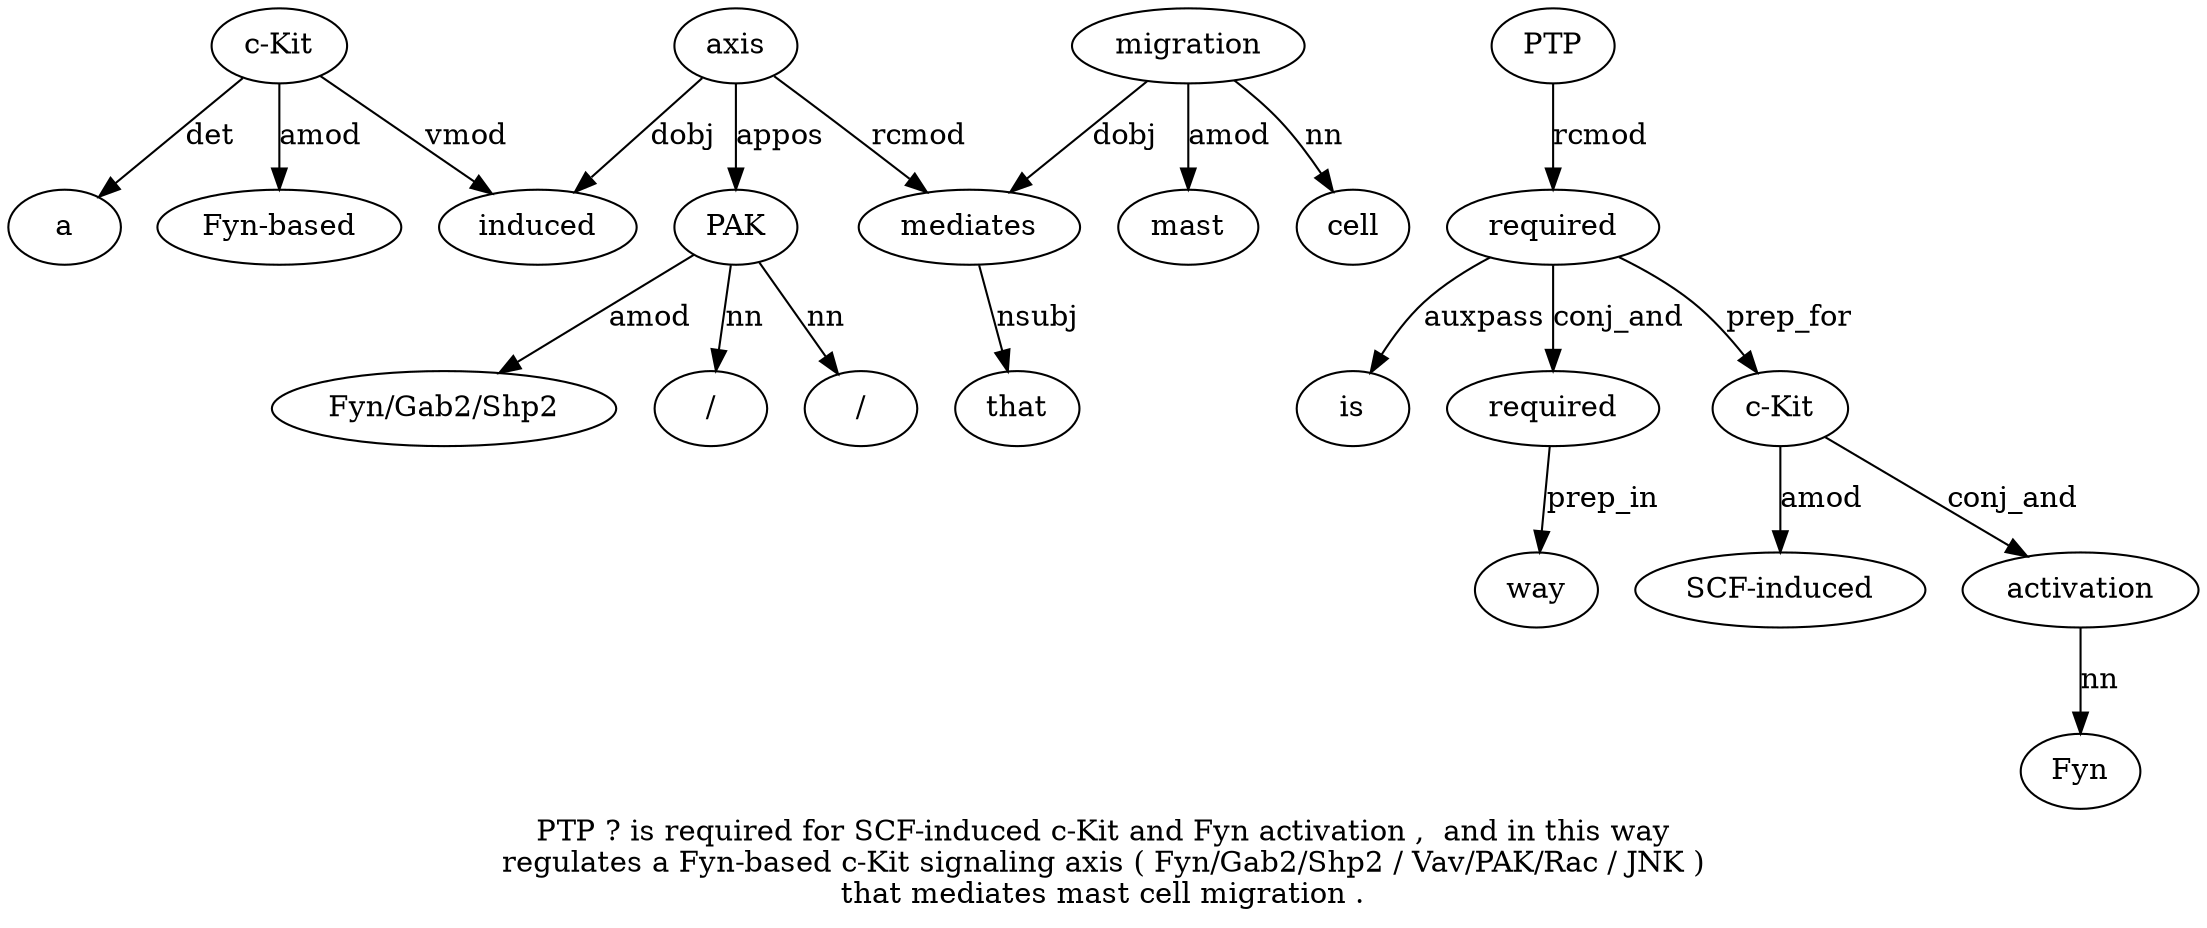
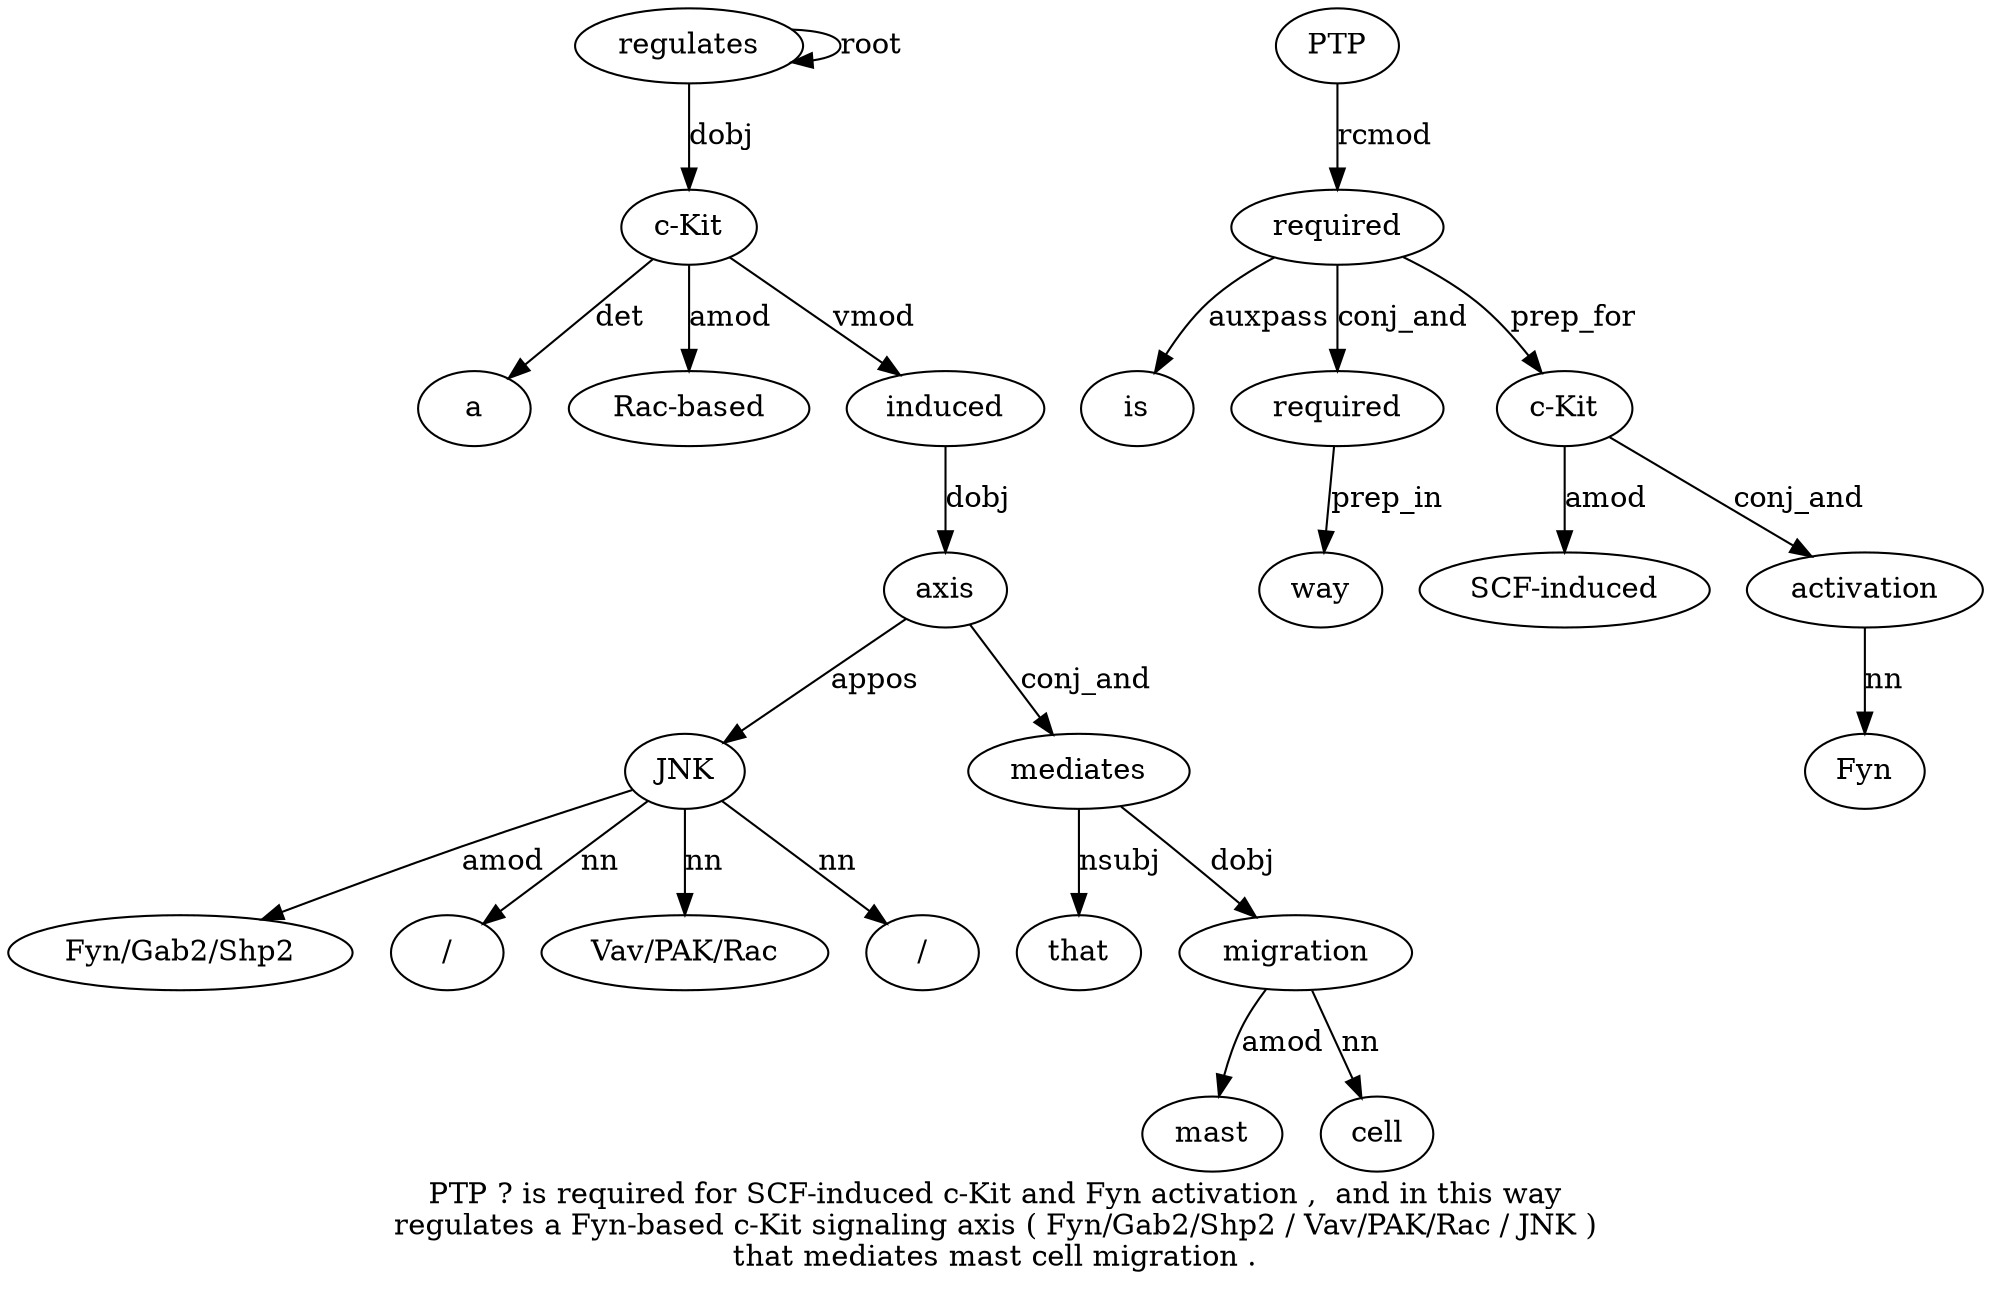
none -> (689, 46)
(647, 128) -> (946, 489)
(1087, 130) -> (1181, 855)
(919, 137) -> (1086, 681)
(279, 227) -> (689, 409)
(736, 227) -> (685, 771)
none -> (685, 953)
